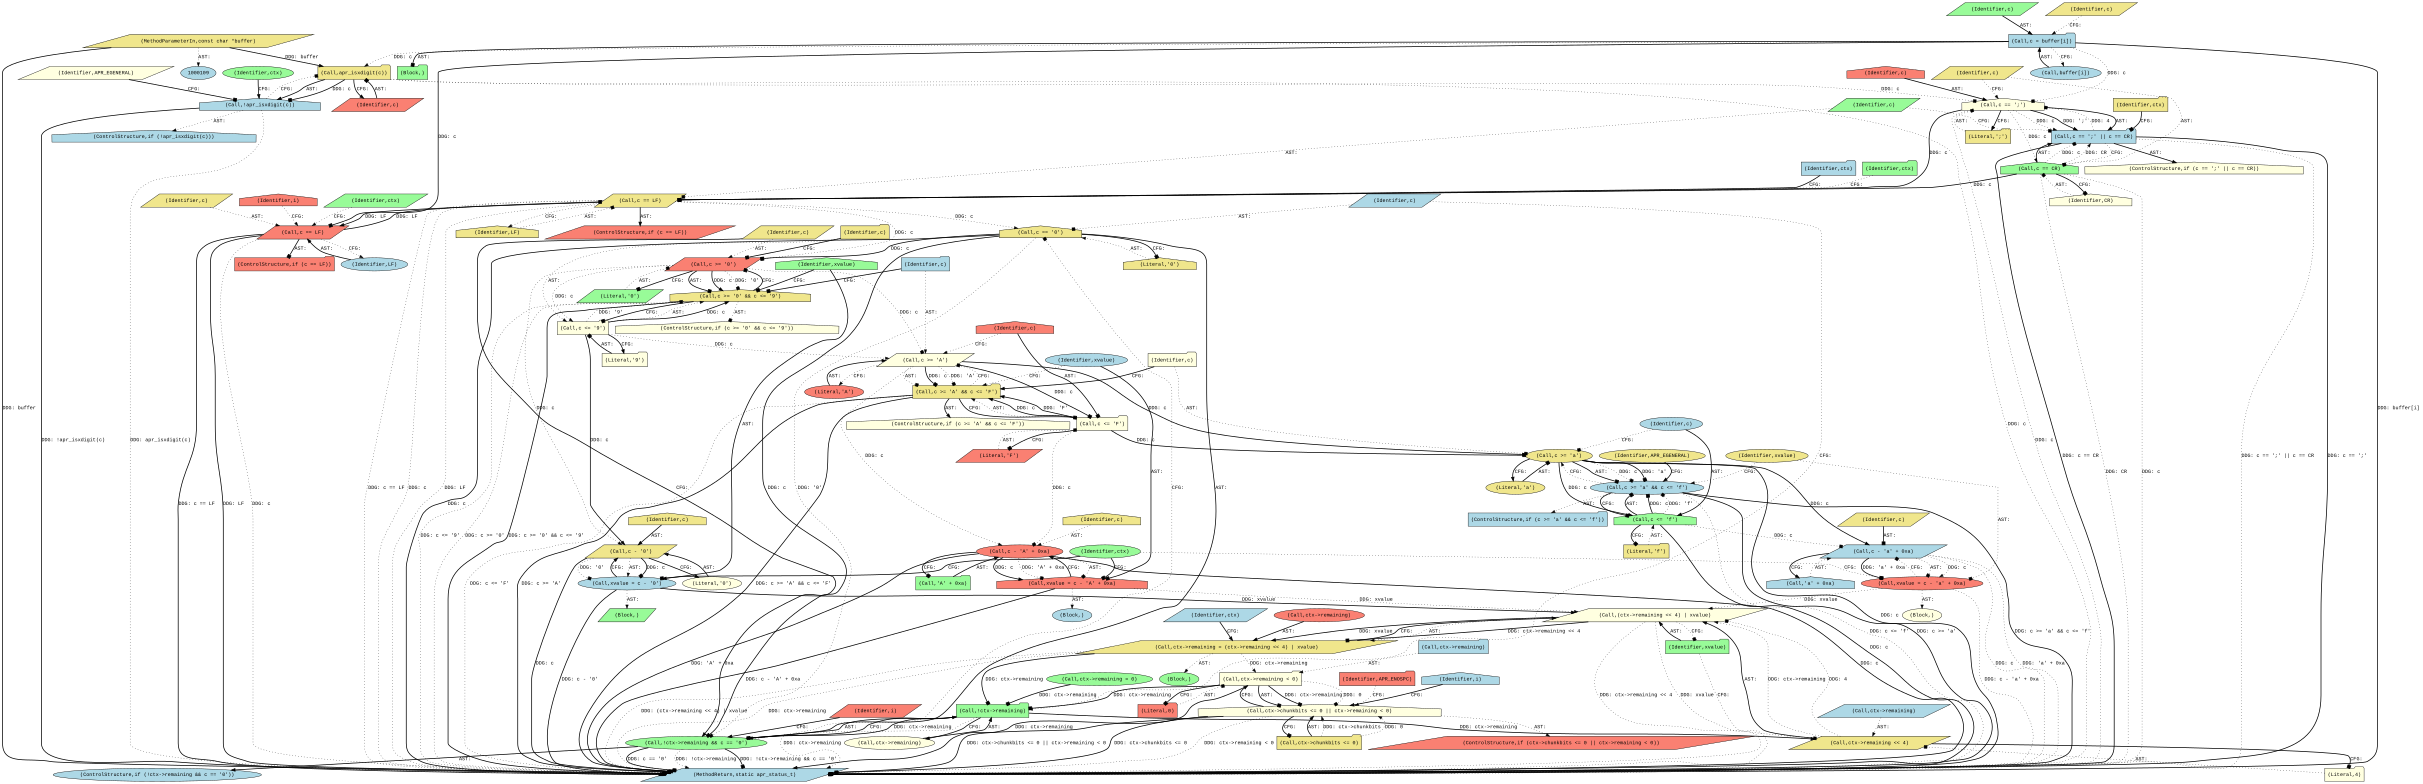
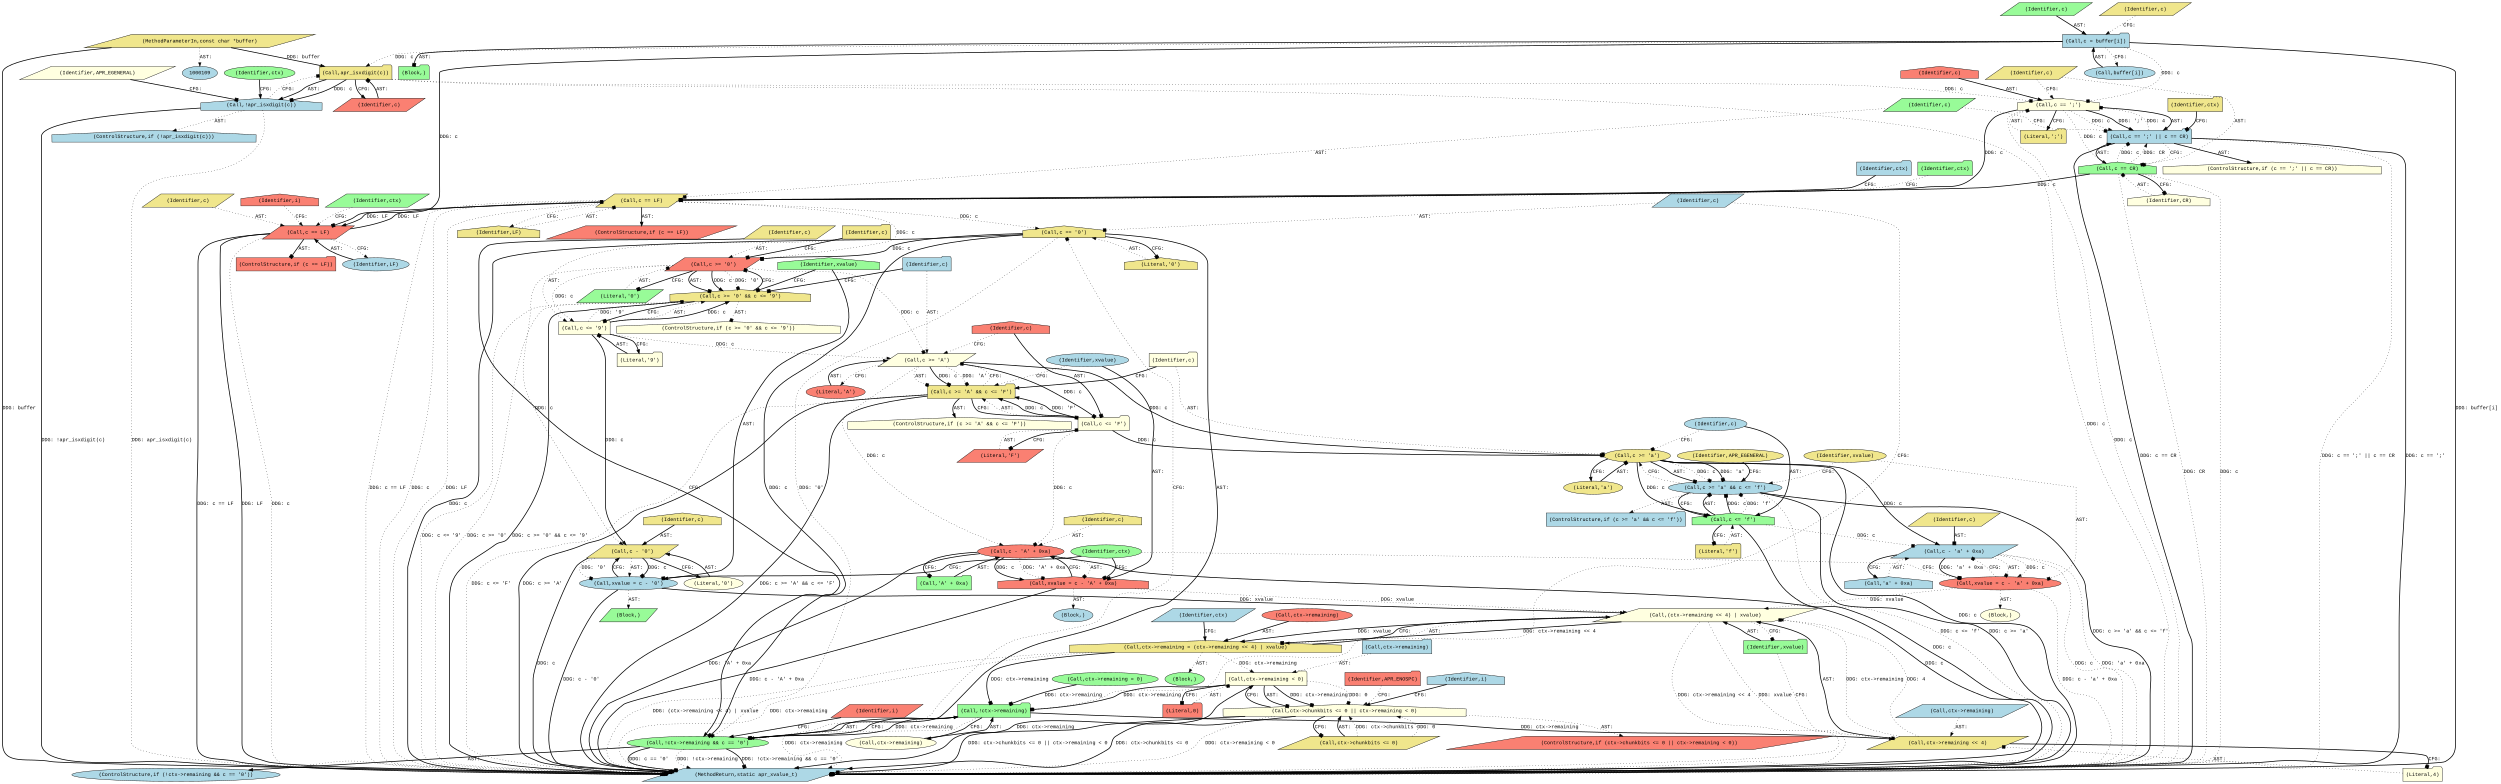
(1237, 647) -> (1206, 647)
(1319, 743) -> (1359, 743)
(745, 775) -> (746, 775)
